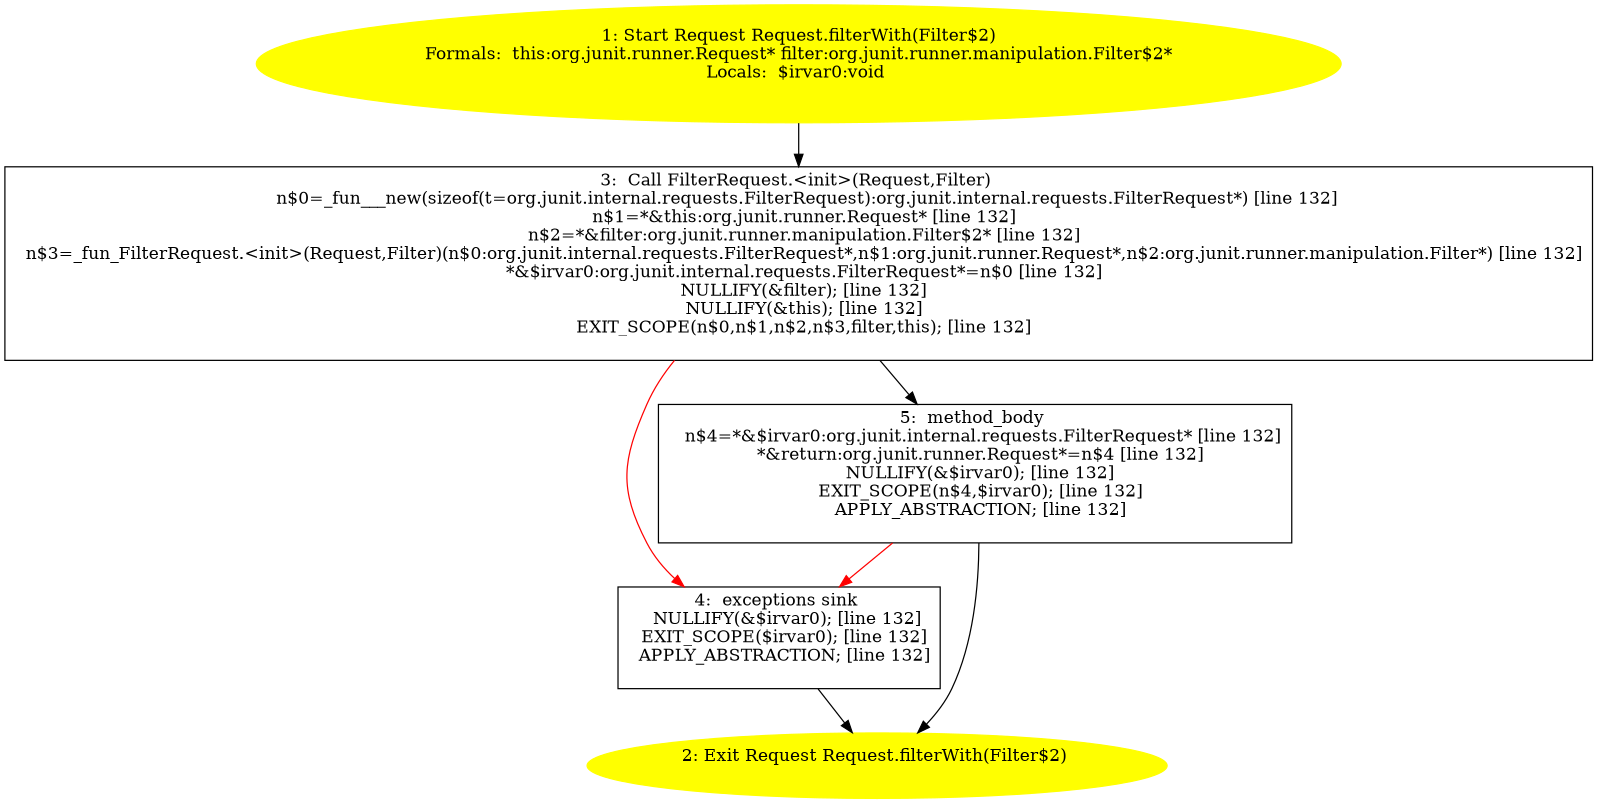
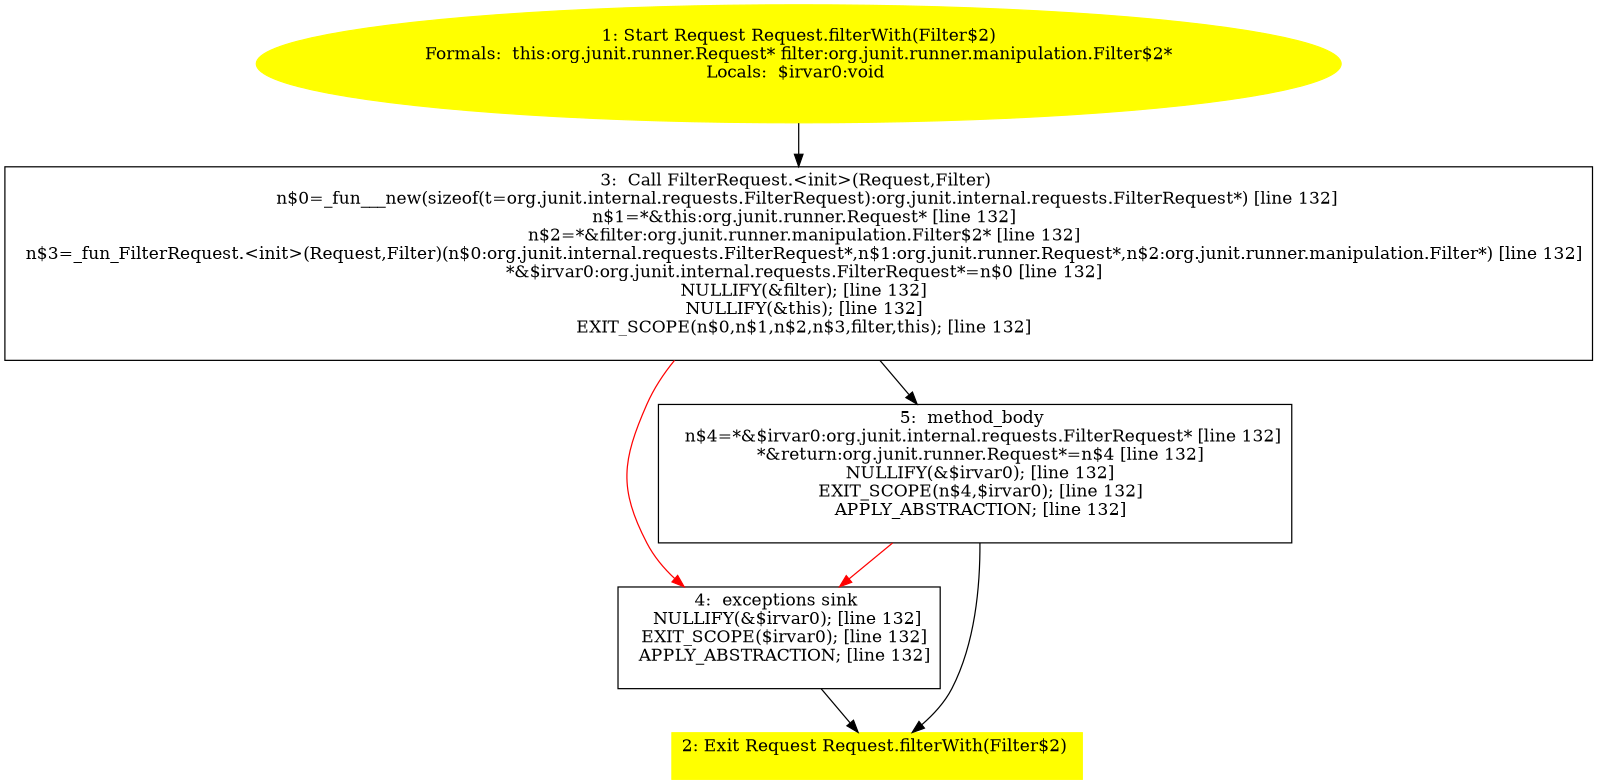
(877, 766) -> (877, 756)
